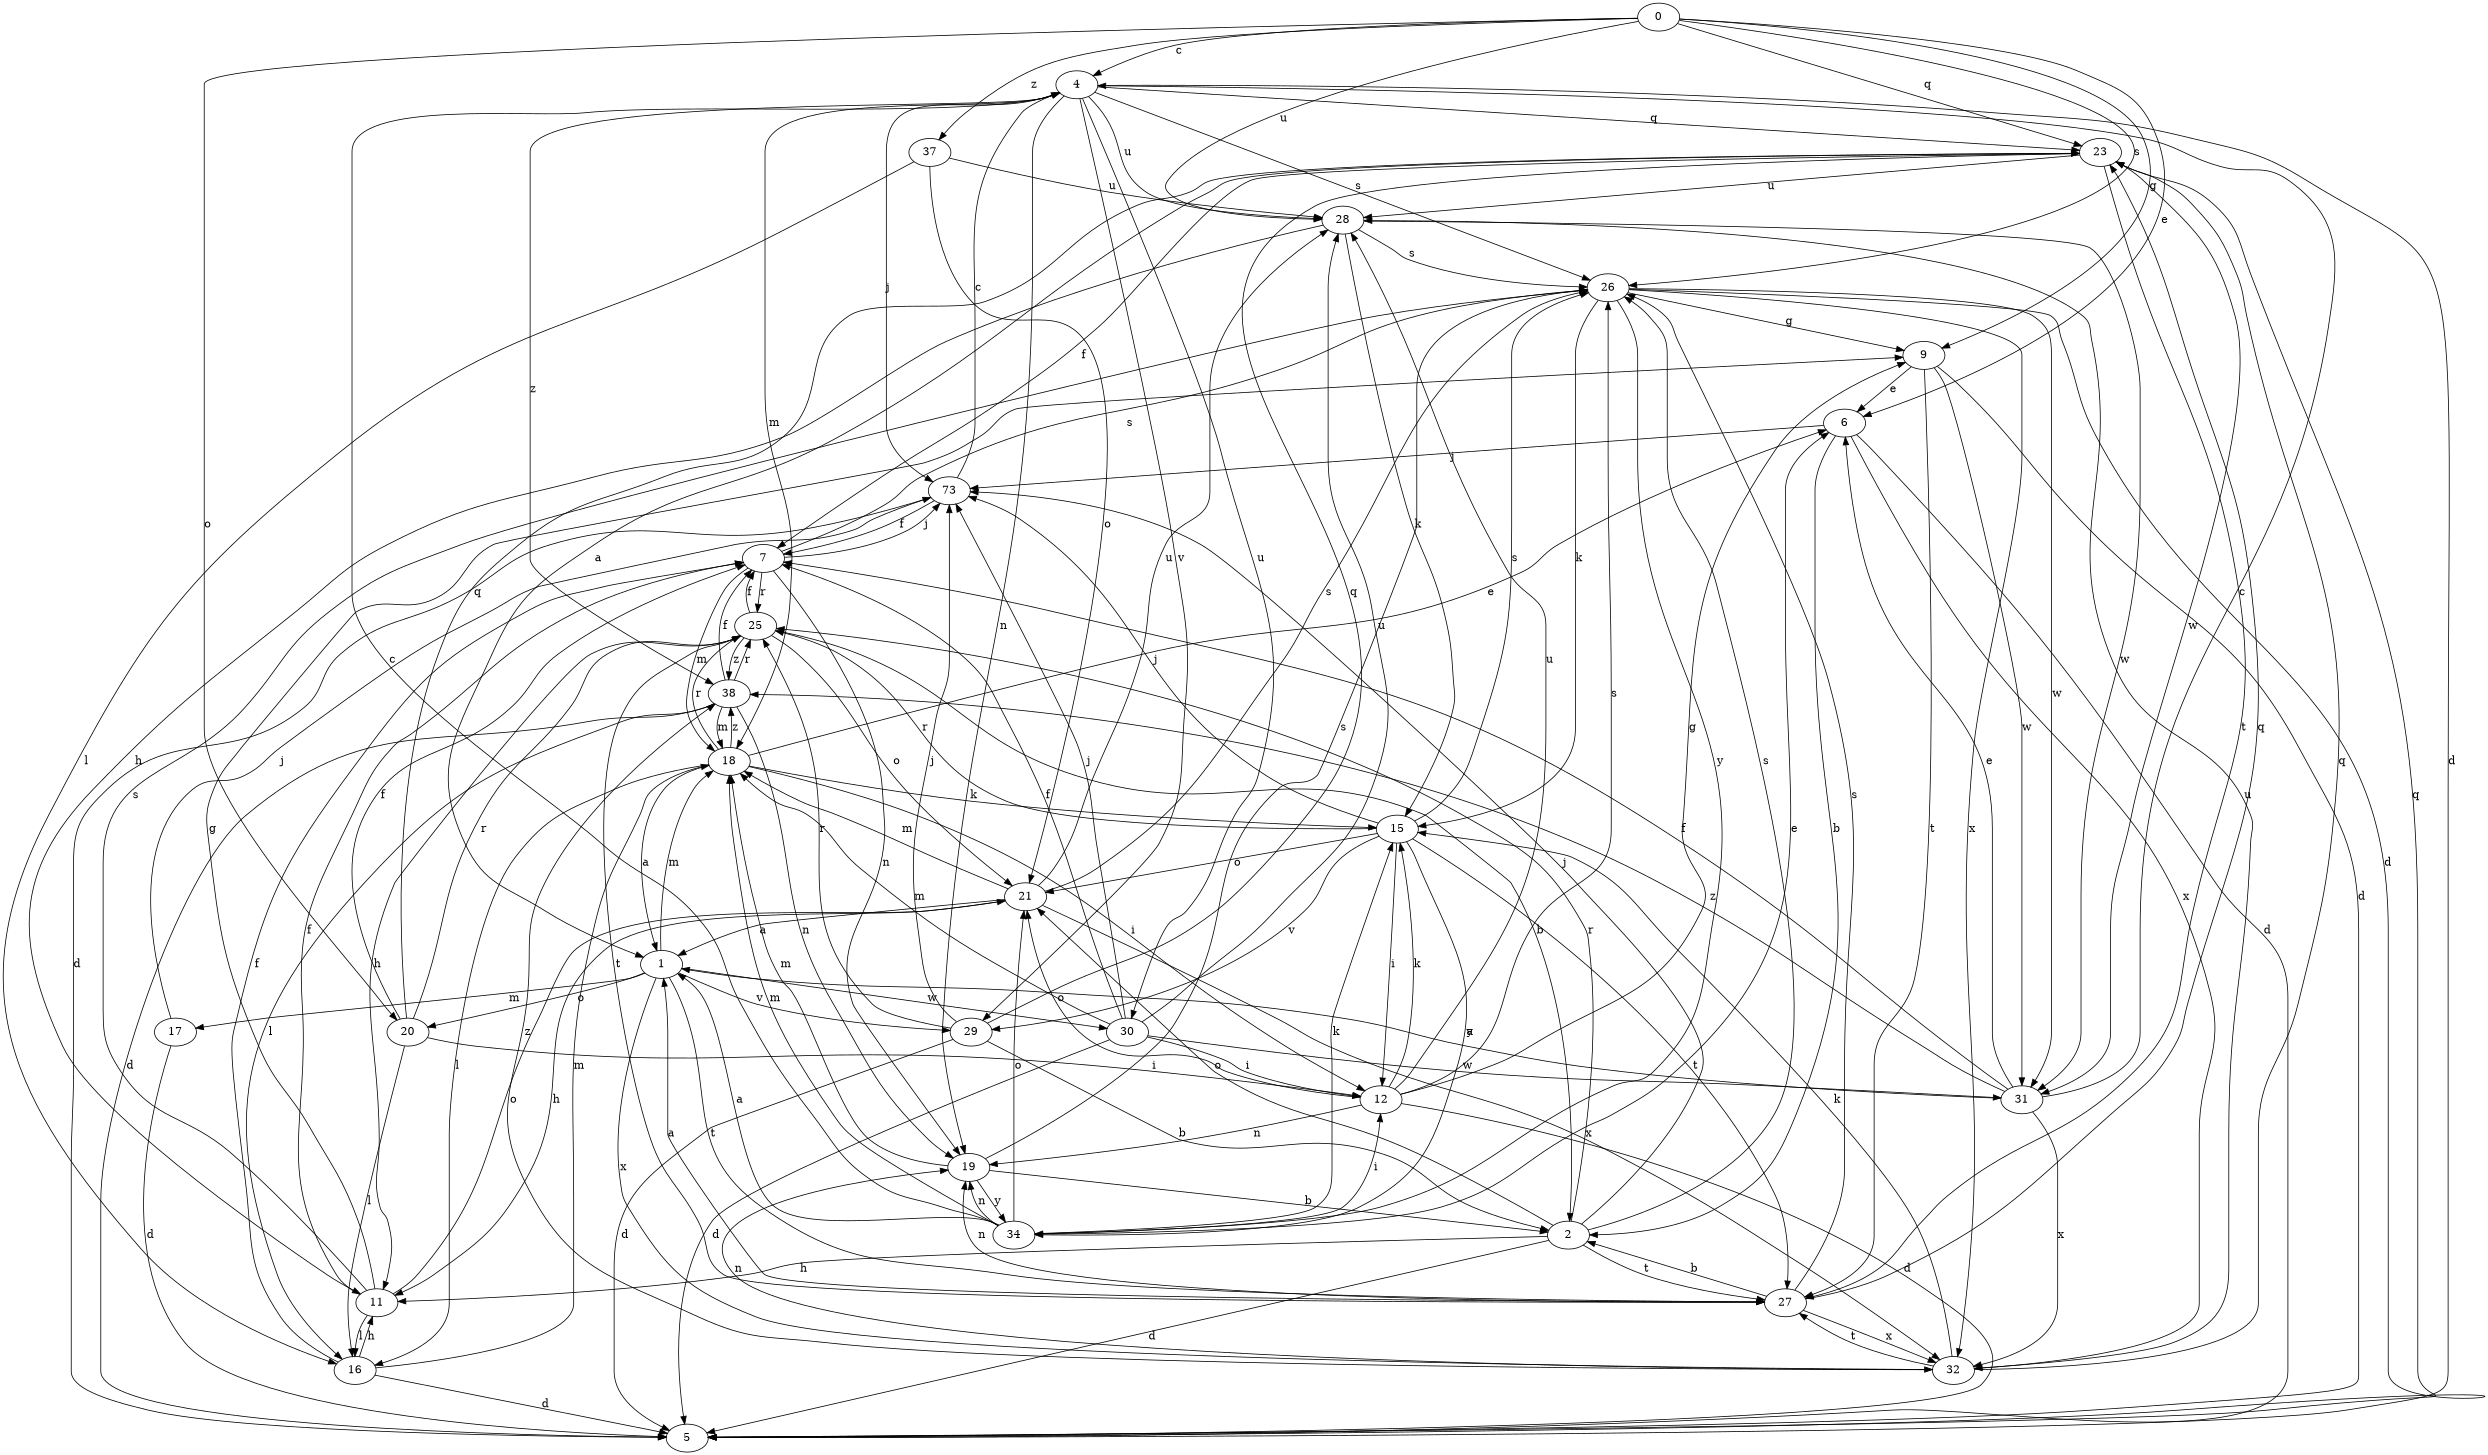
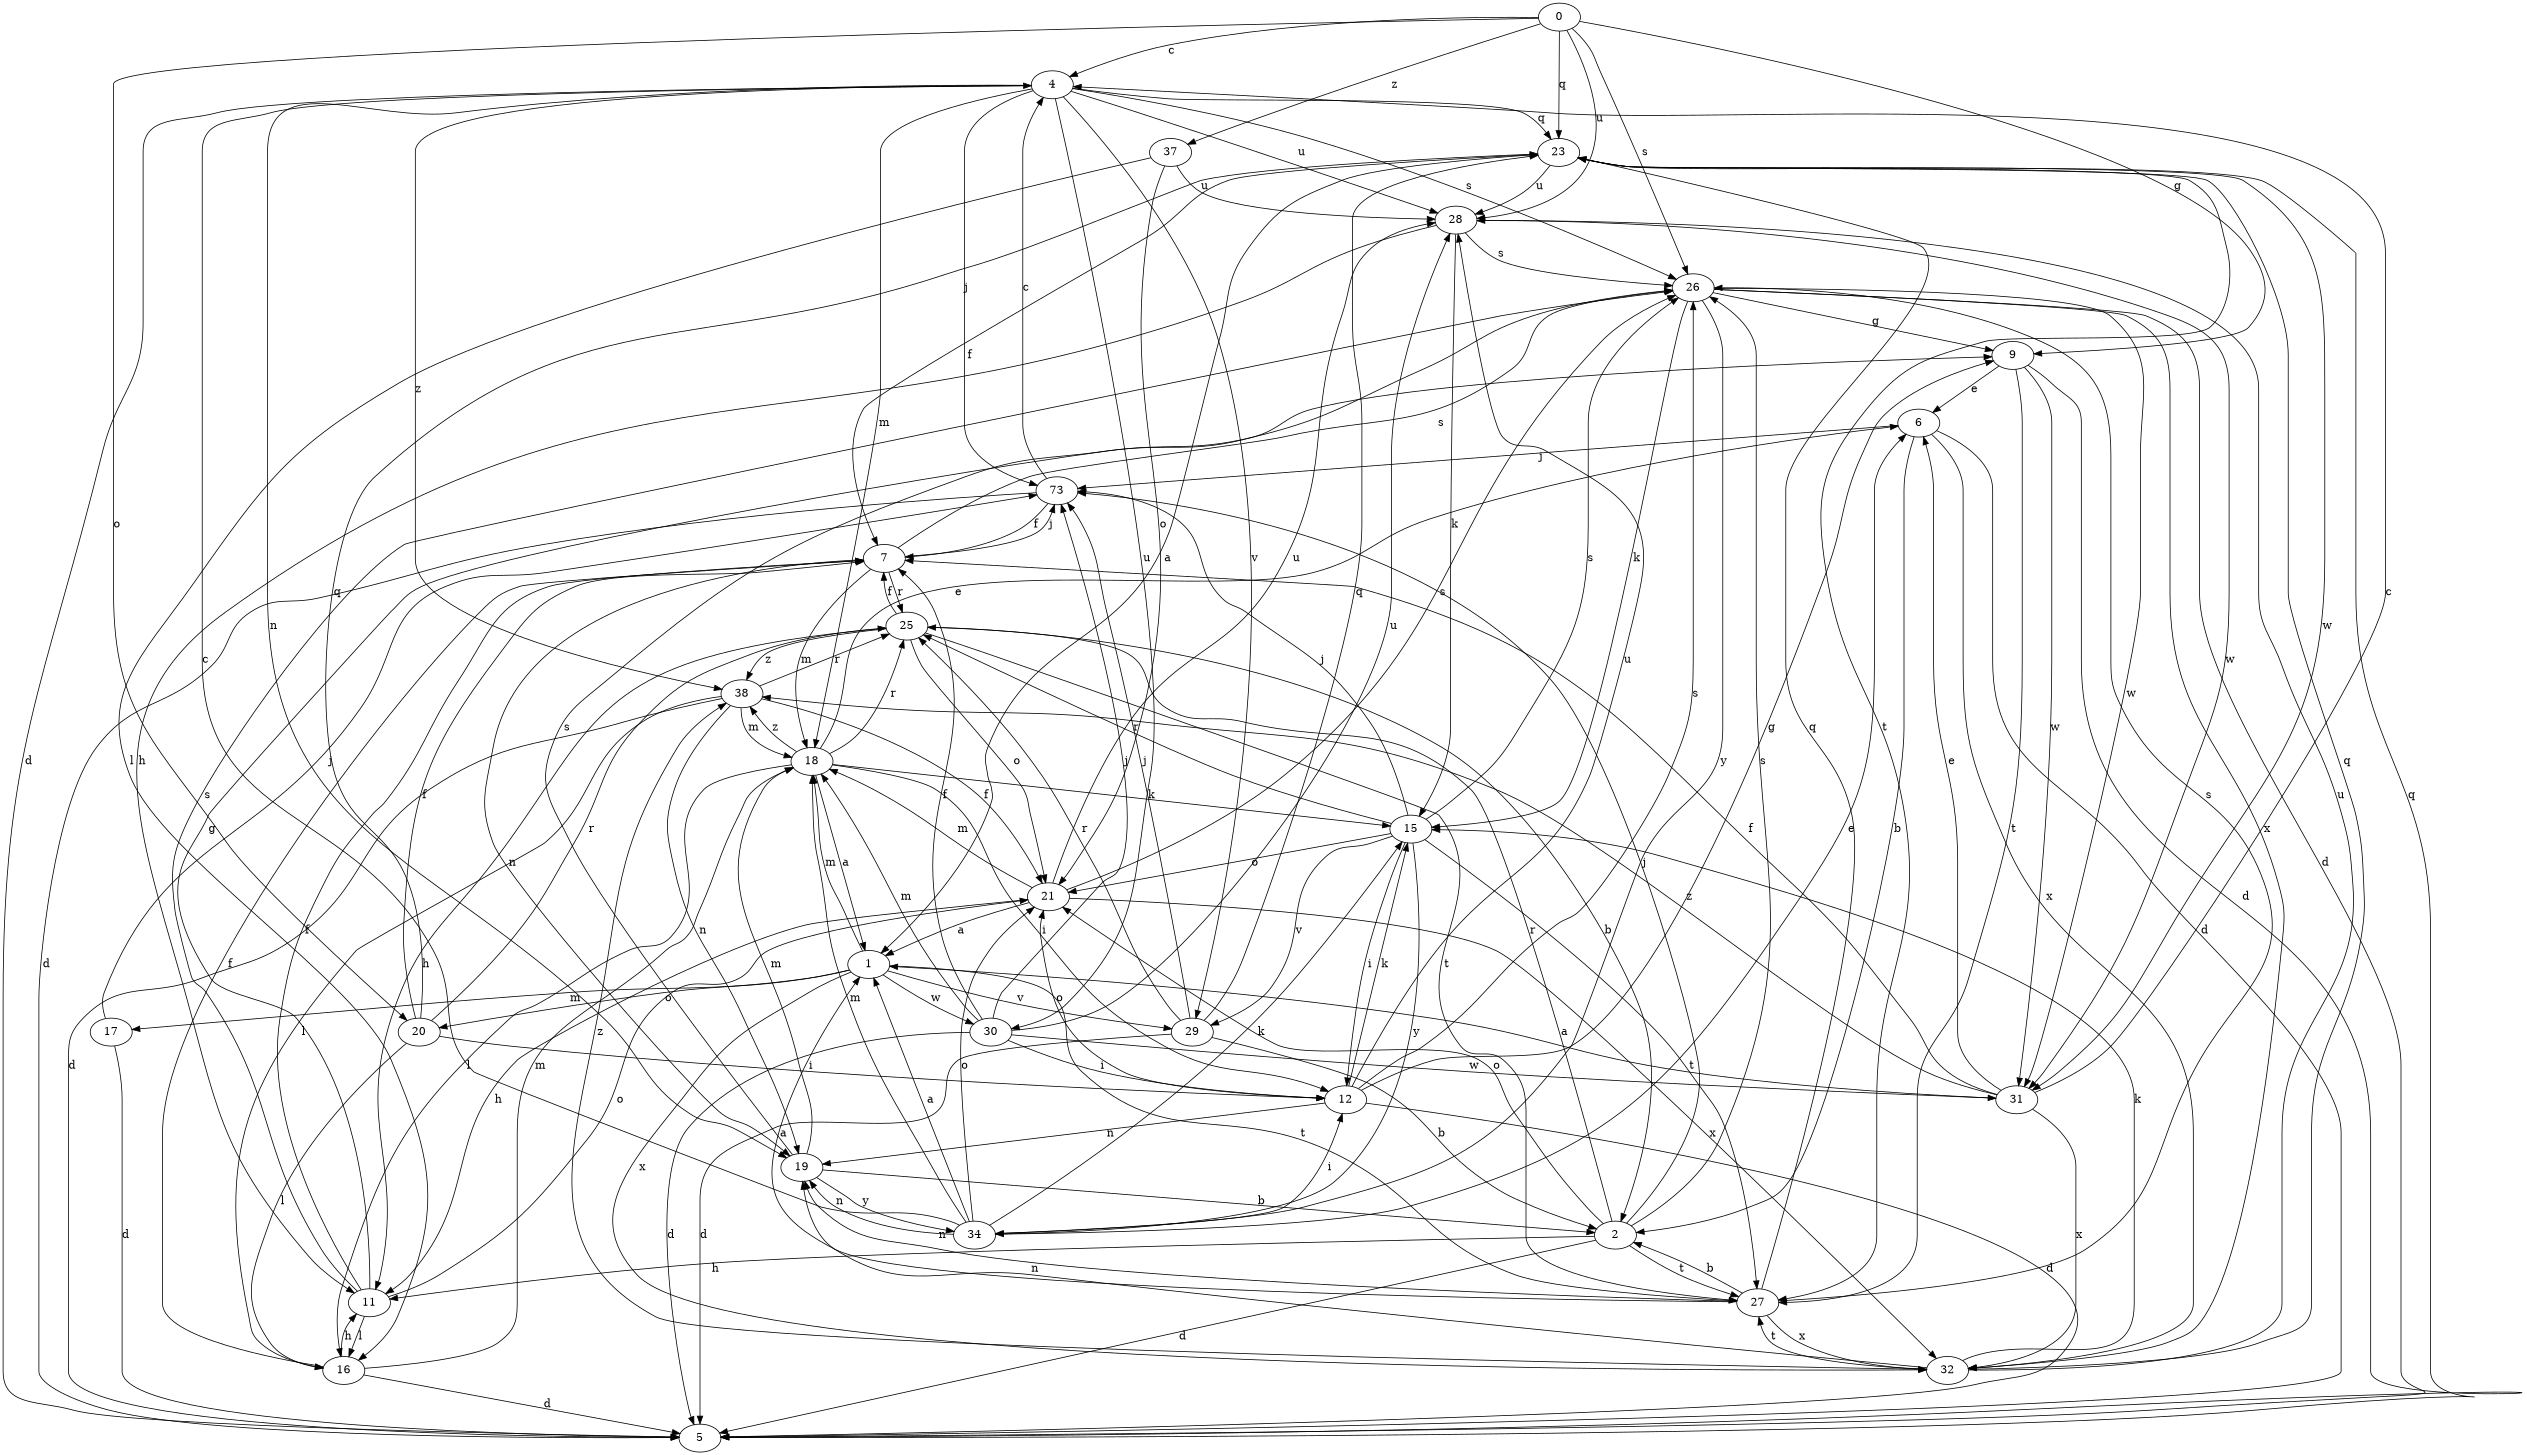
(2139, 106) -> none
(720, 625) -> (921, 757)
